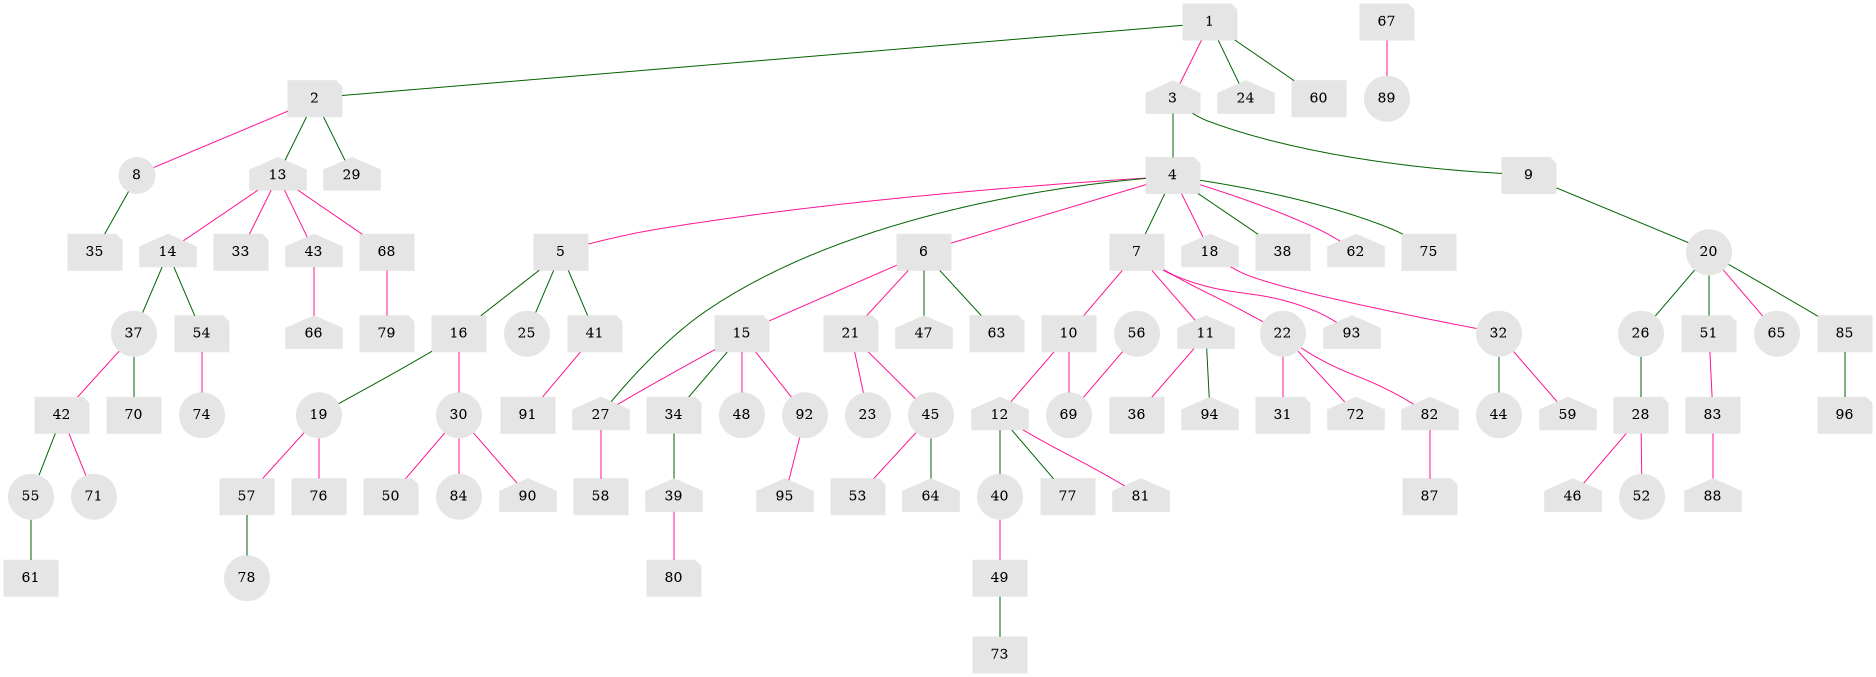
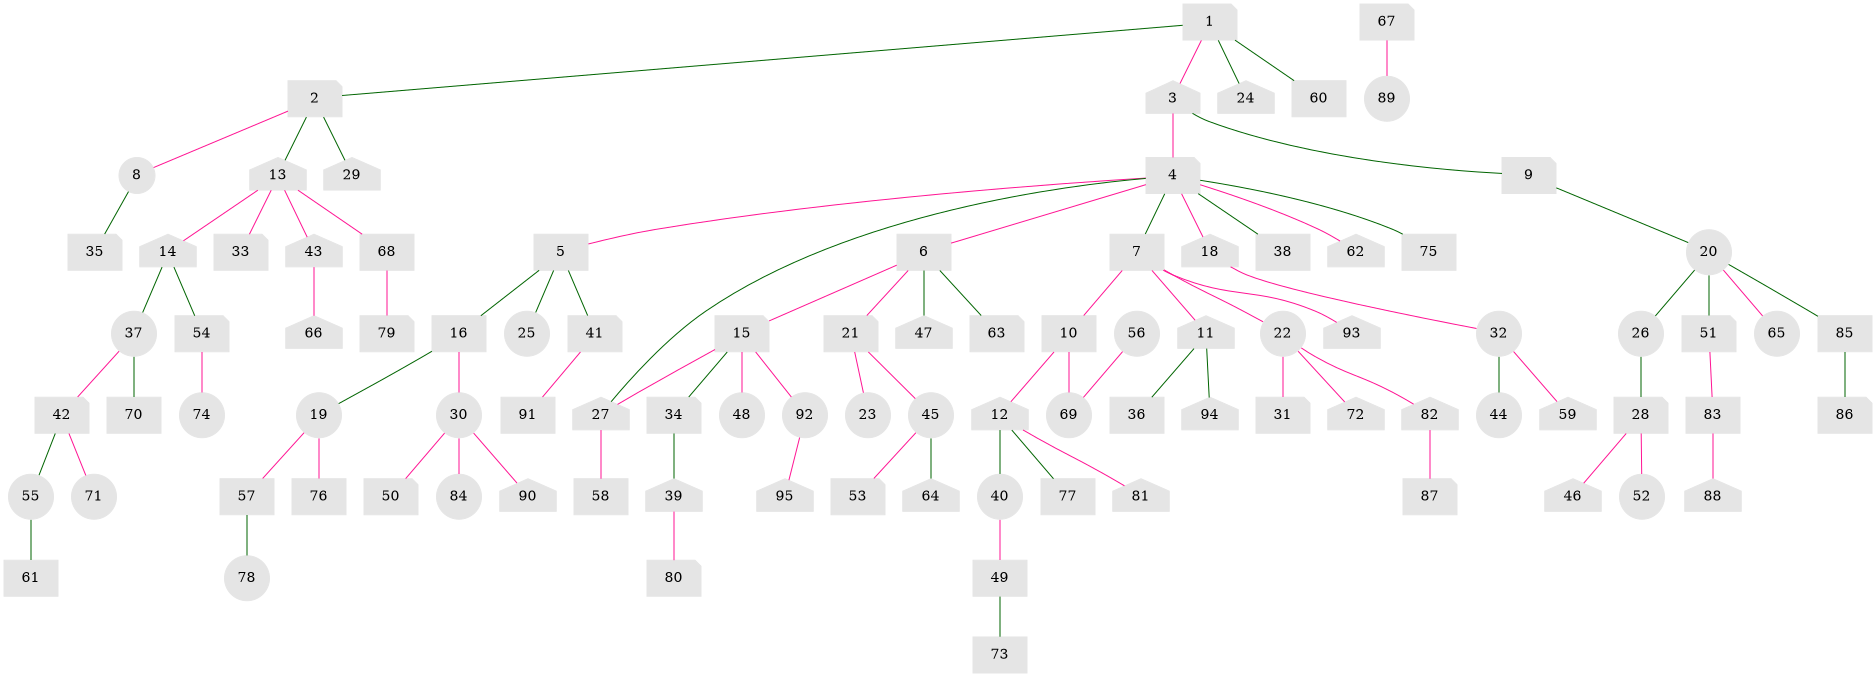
(1173, 135) -> (1173, 135)
(1173, 373) -> (1173, 373)
(1845, 415) -> (1845, 415)
